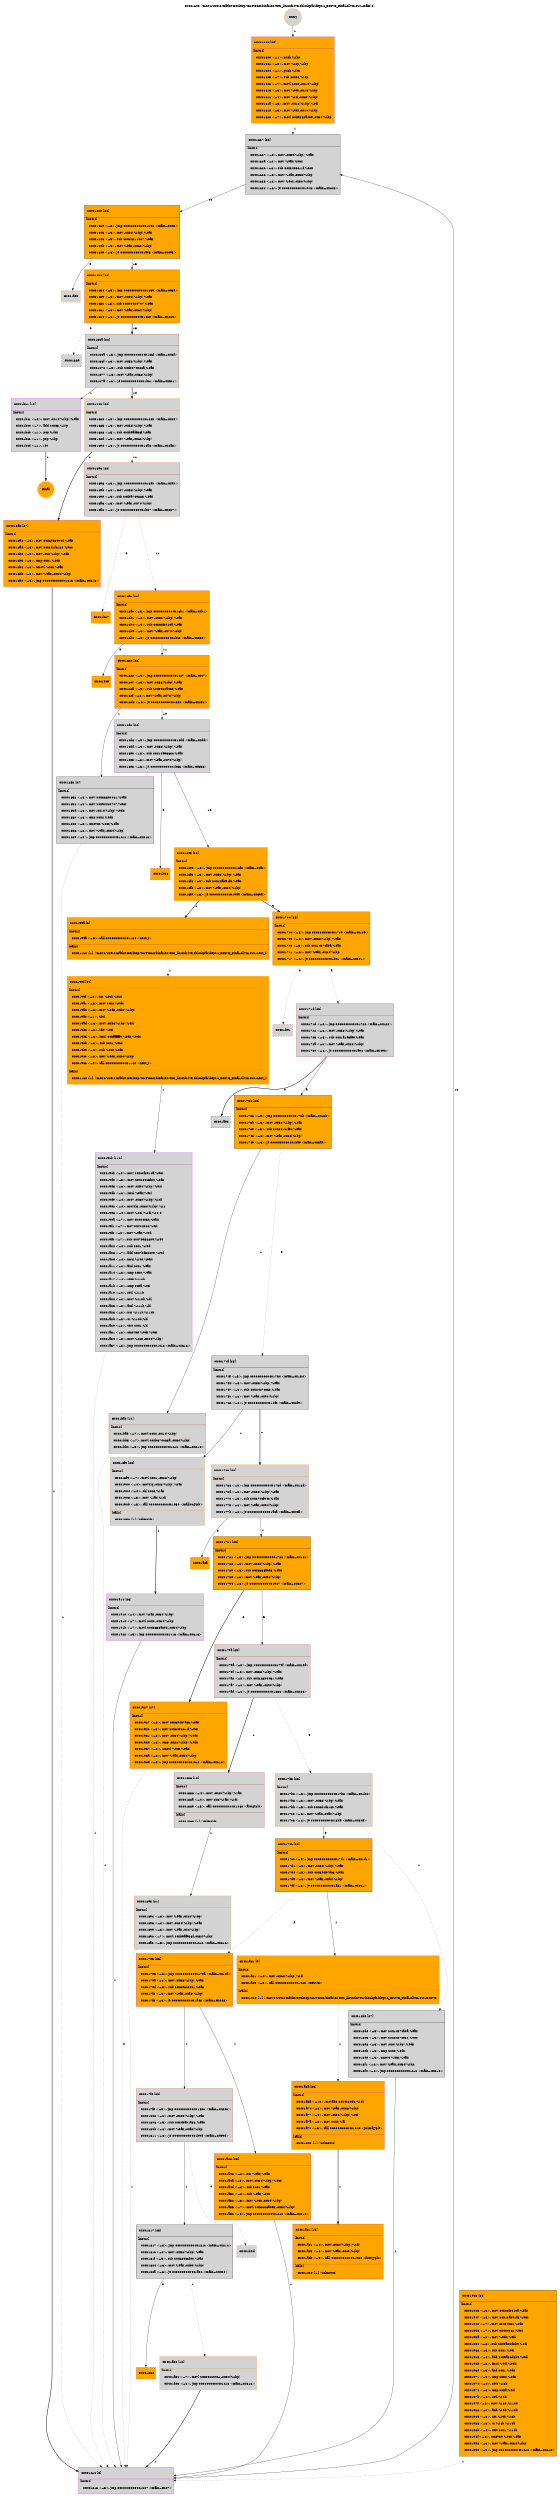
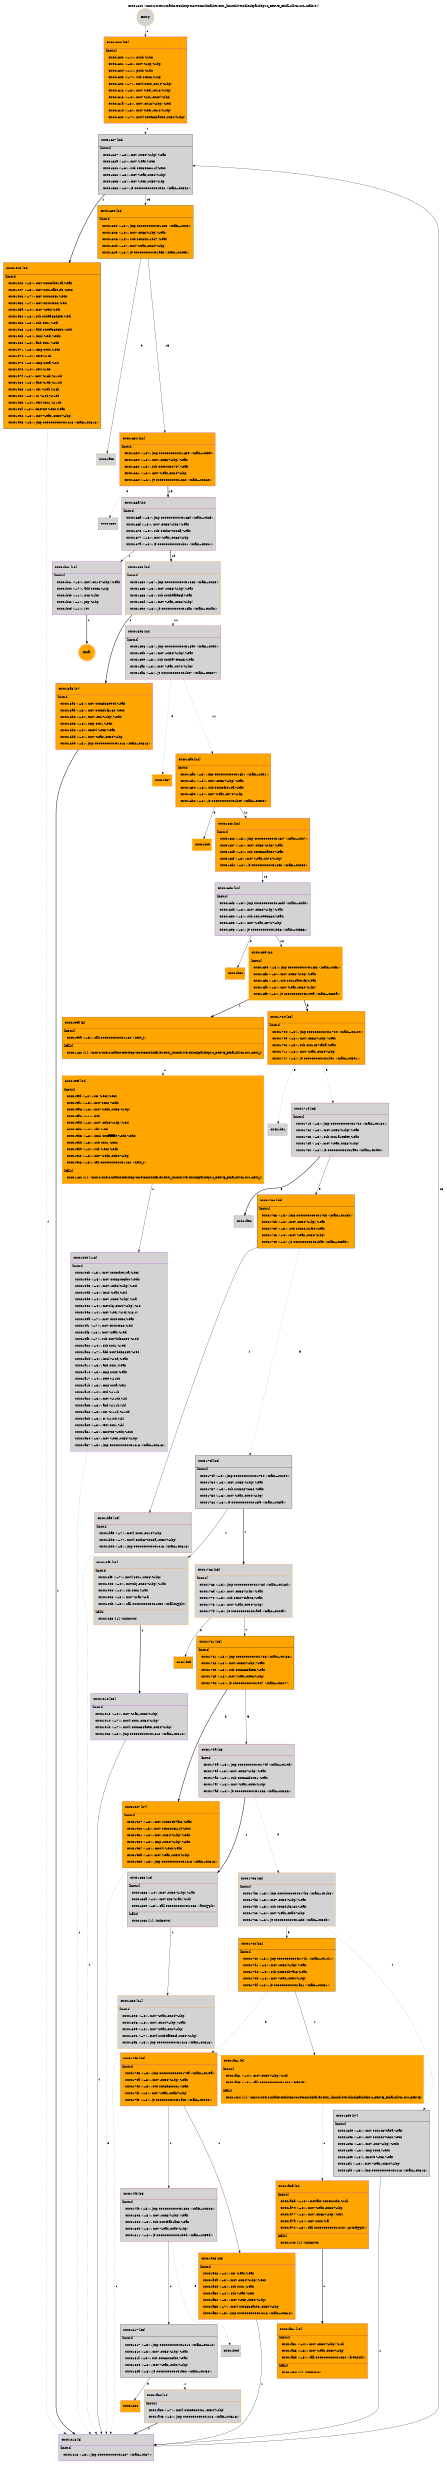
none -> (84, 226)
(105, 810) -> none
